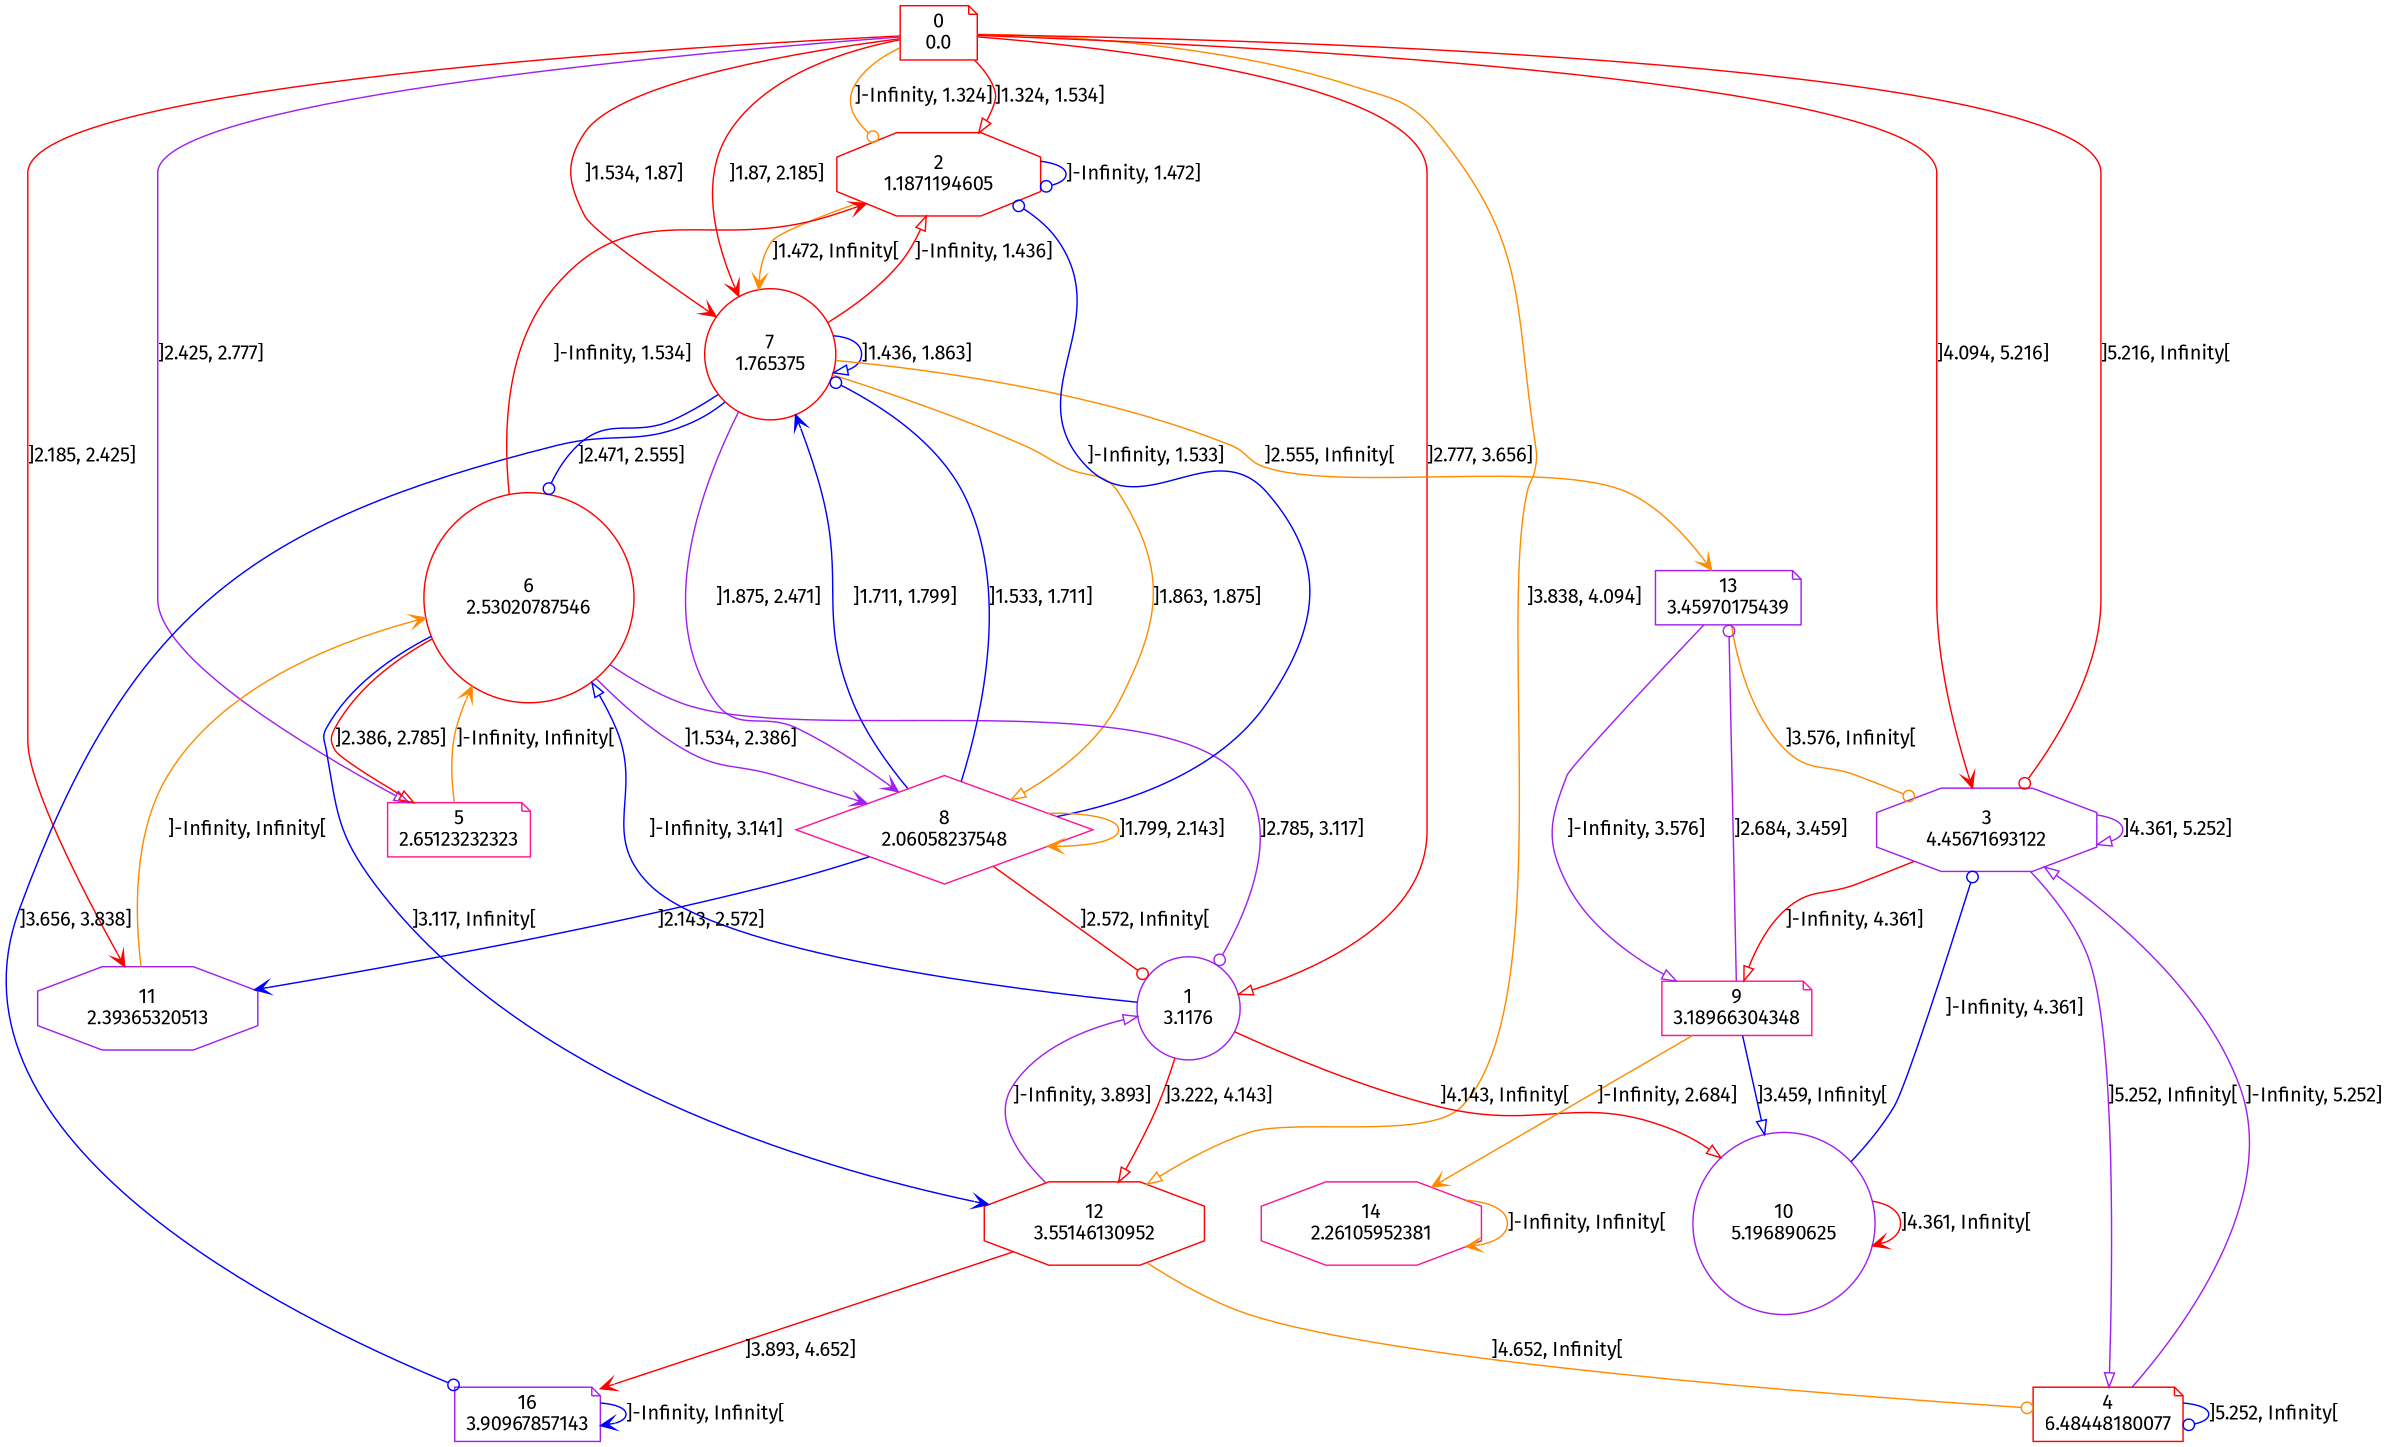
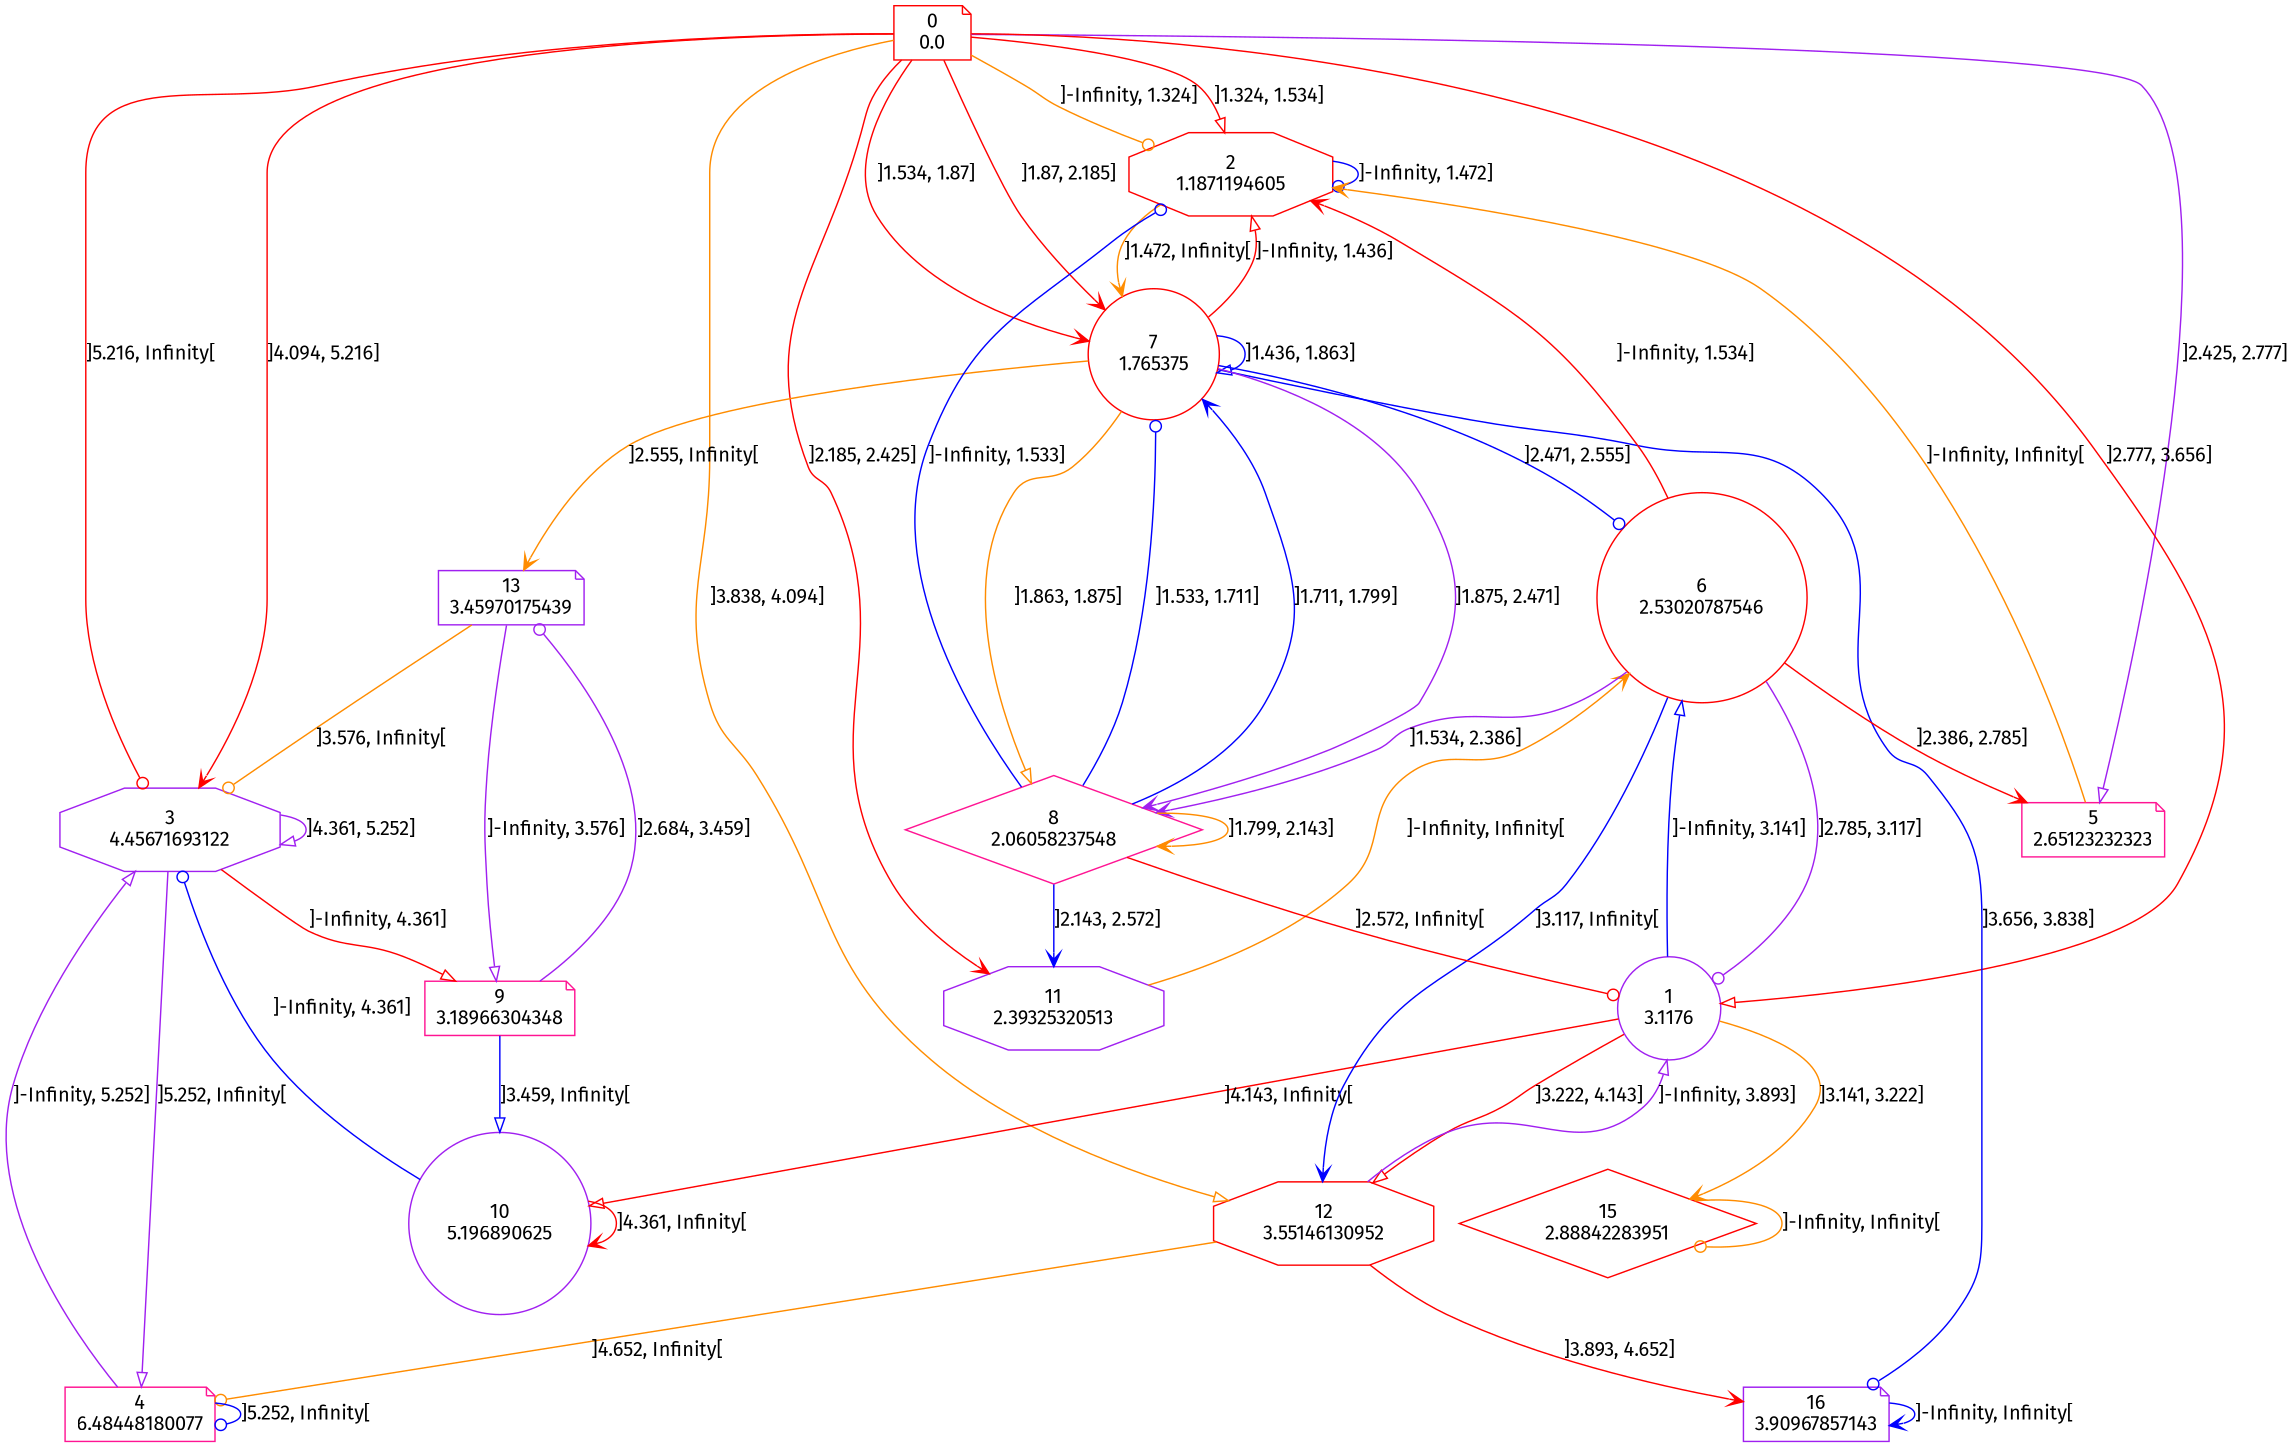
(343, 716) -> (1895, 737)
(453, 750) -> (1833, 350)
(148, 1008) -> (1054, 1008)
(1371, 1224) -> none
none -> (1608, 1224)
(2108, 1414) -> (140, 1414)
